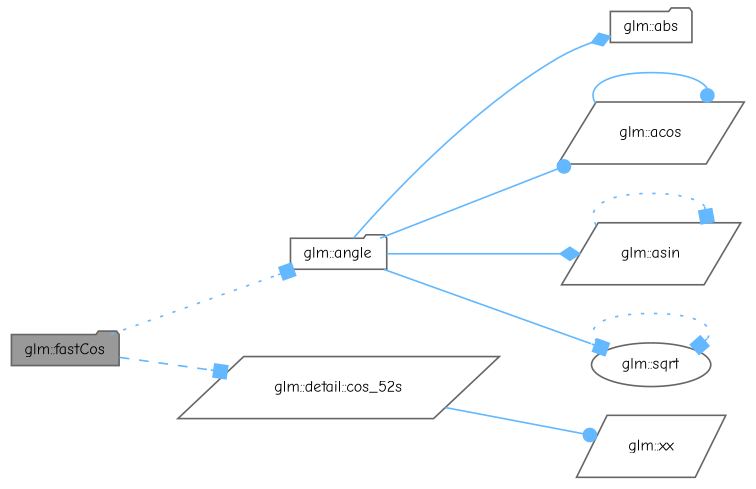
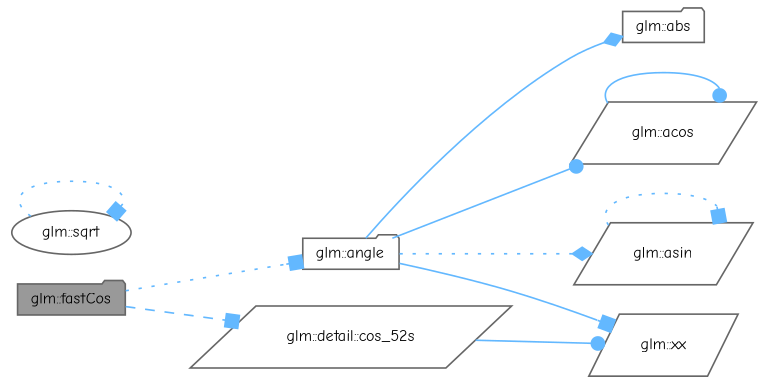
(473, 254) -> (486, 254)
(487, 307) -> (500, 288)
